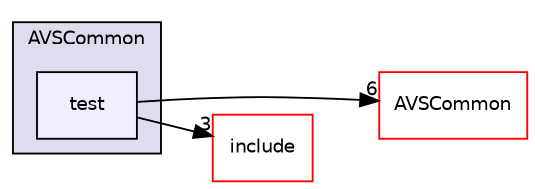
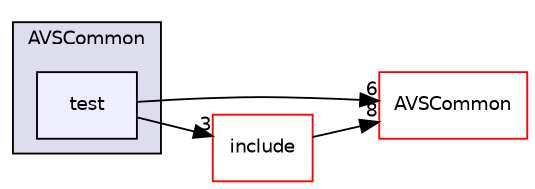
none -> (336, 132)
